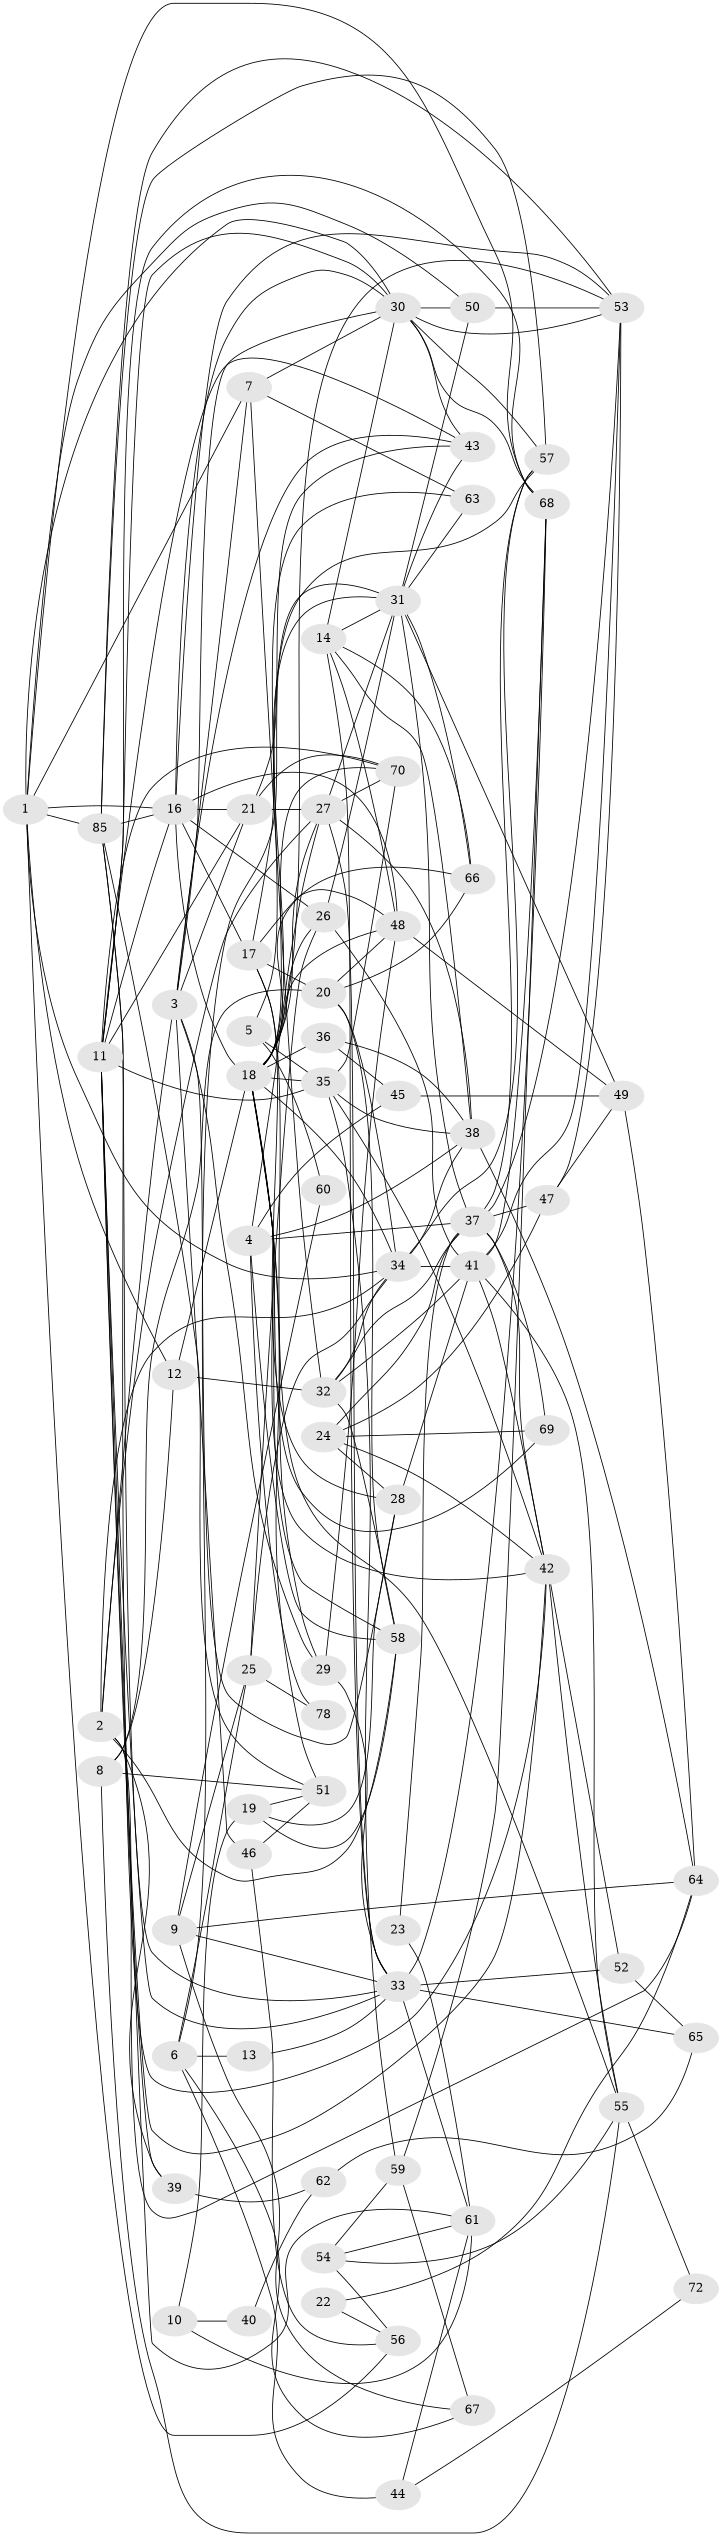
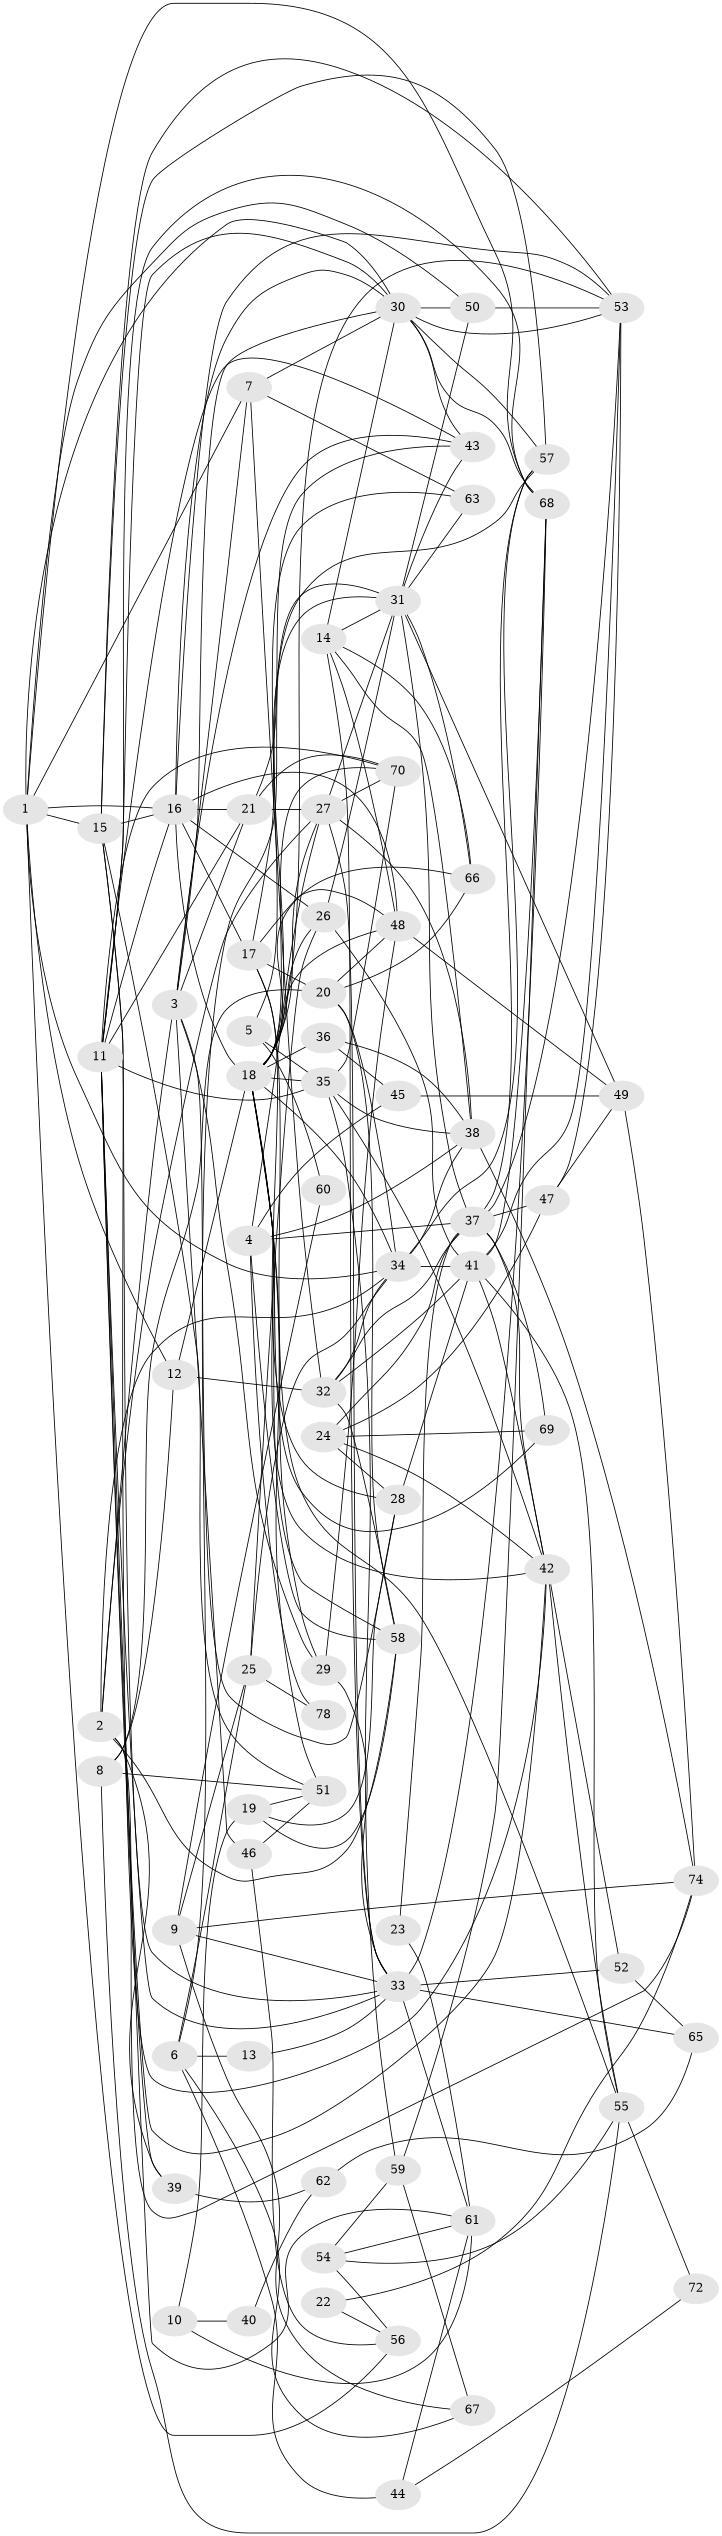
(100, 829) -> (100, 829)
(696, 1881) -> (696, 1881)
